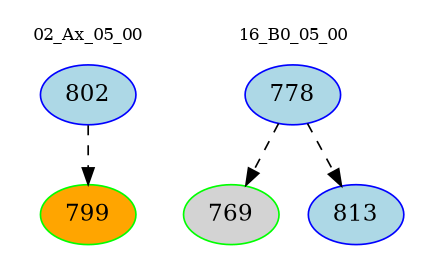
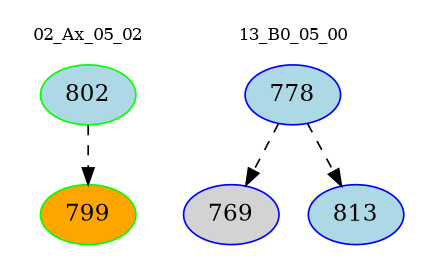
(88, 36) -> (88, 36)
(294, 36) -> (294, 36)
(88, 95) -> (88, 95)
(231, 215) -> (231, 215)
